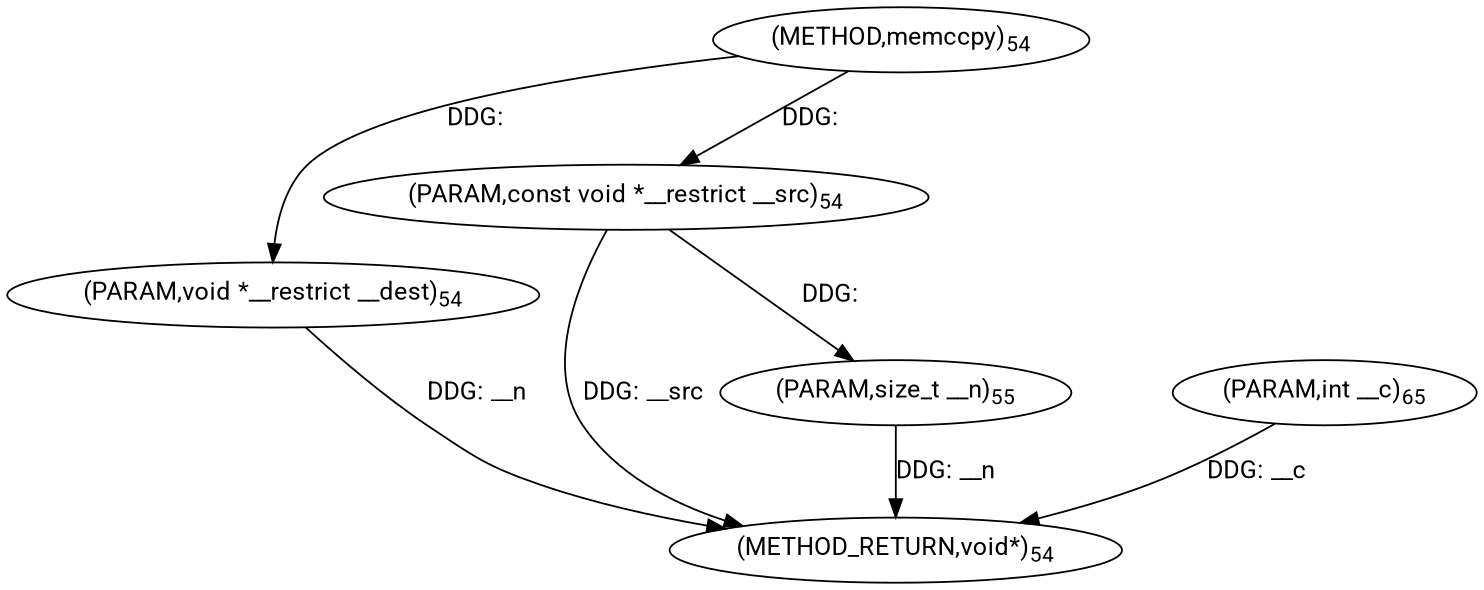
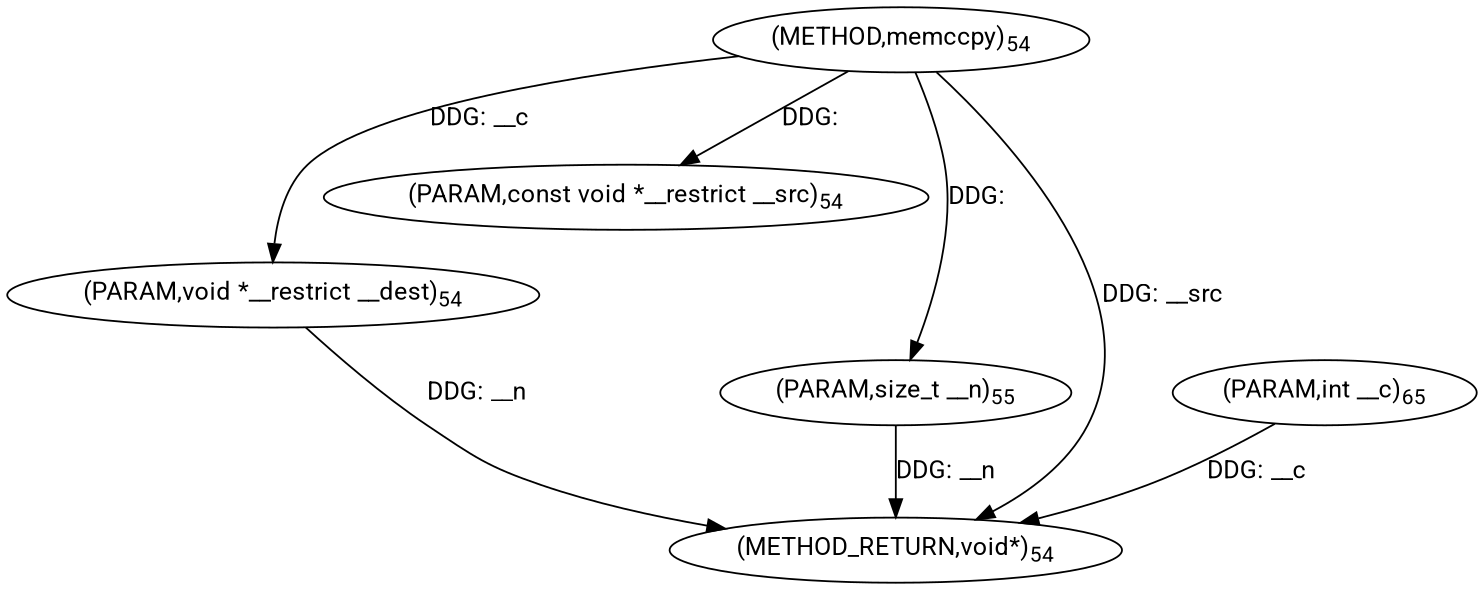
(480, 119) -> (480, 119)
(754, 290) -> (947, 207)
(575, 411) -> (1093, 289)
